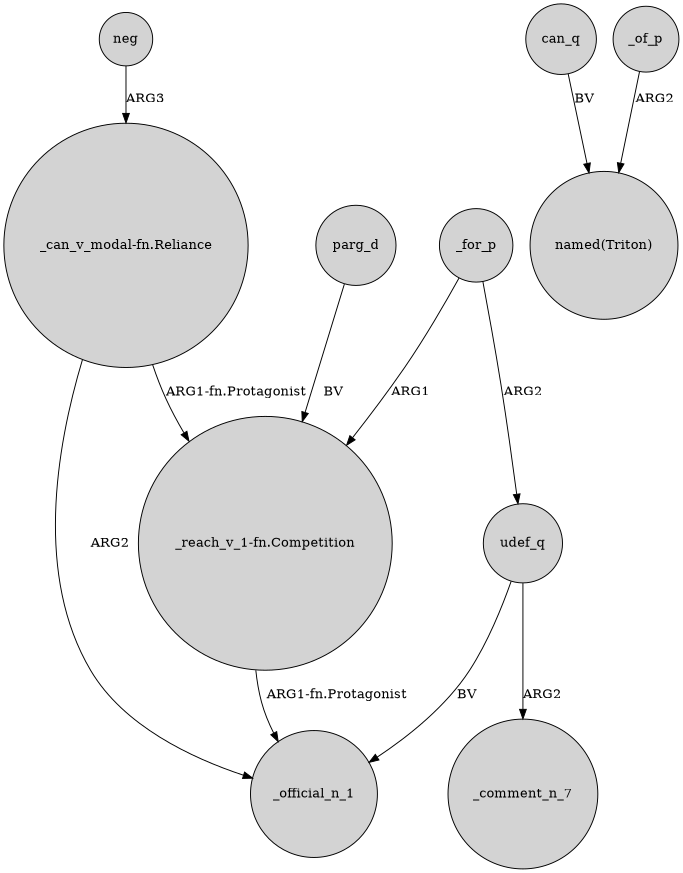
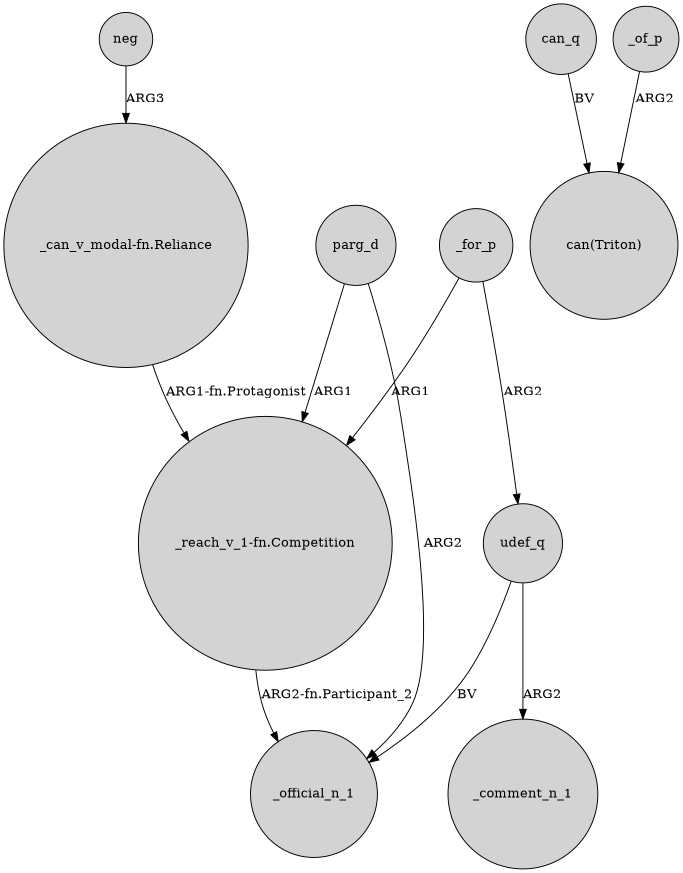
(604, 245) -> (604, 245)
(334, 392) -> (334, 392)
(66, 610) -> (416, 523)
(337, 695) -> (337, 695)
(523, 794) -> (523, 794)
